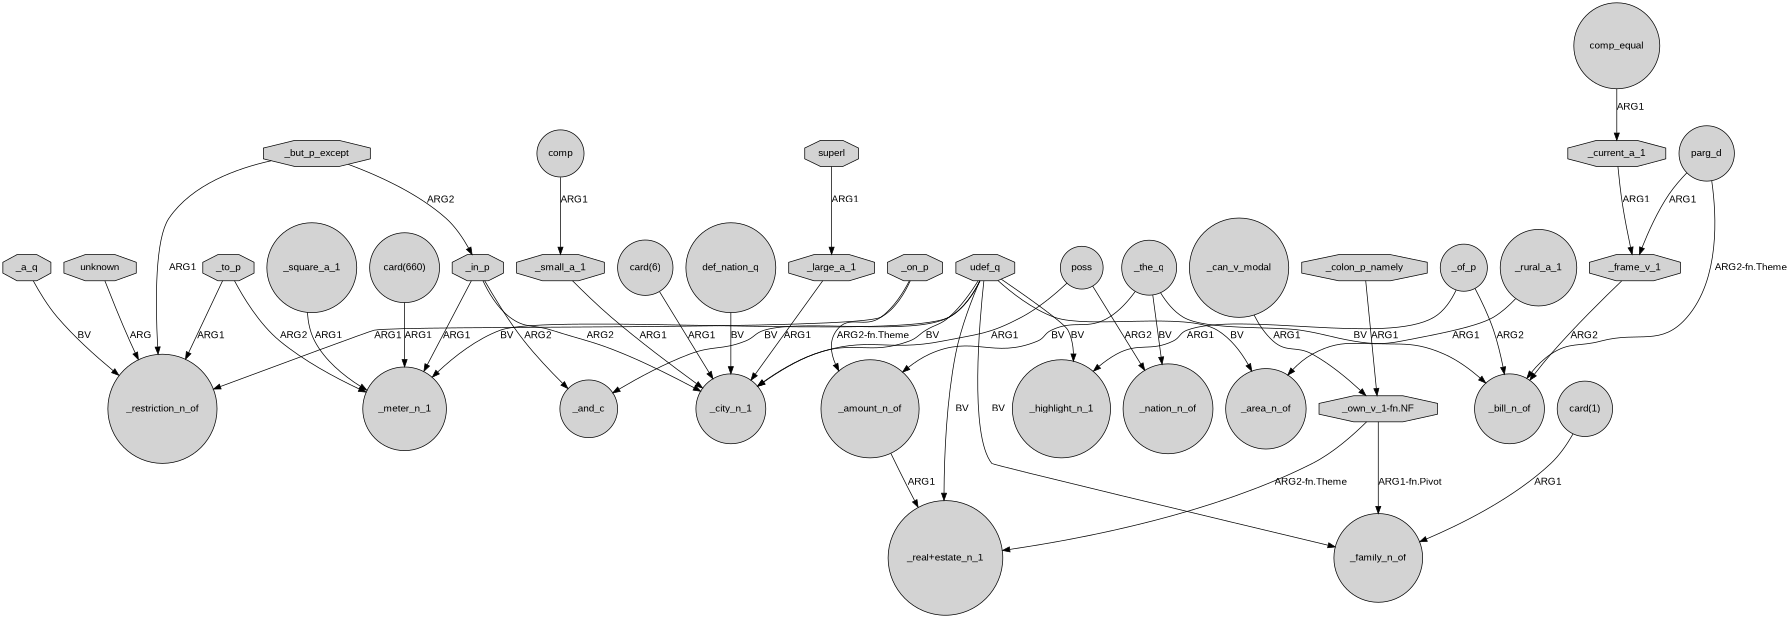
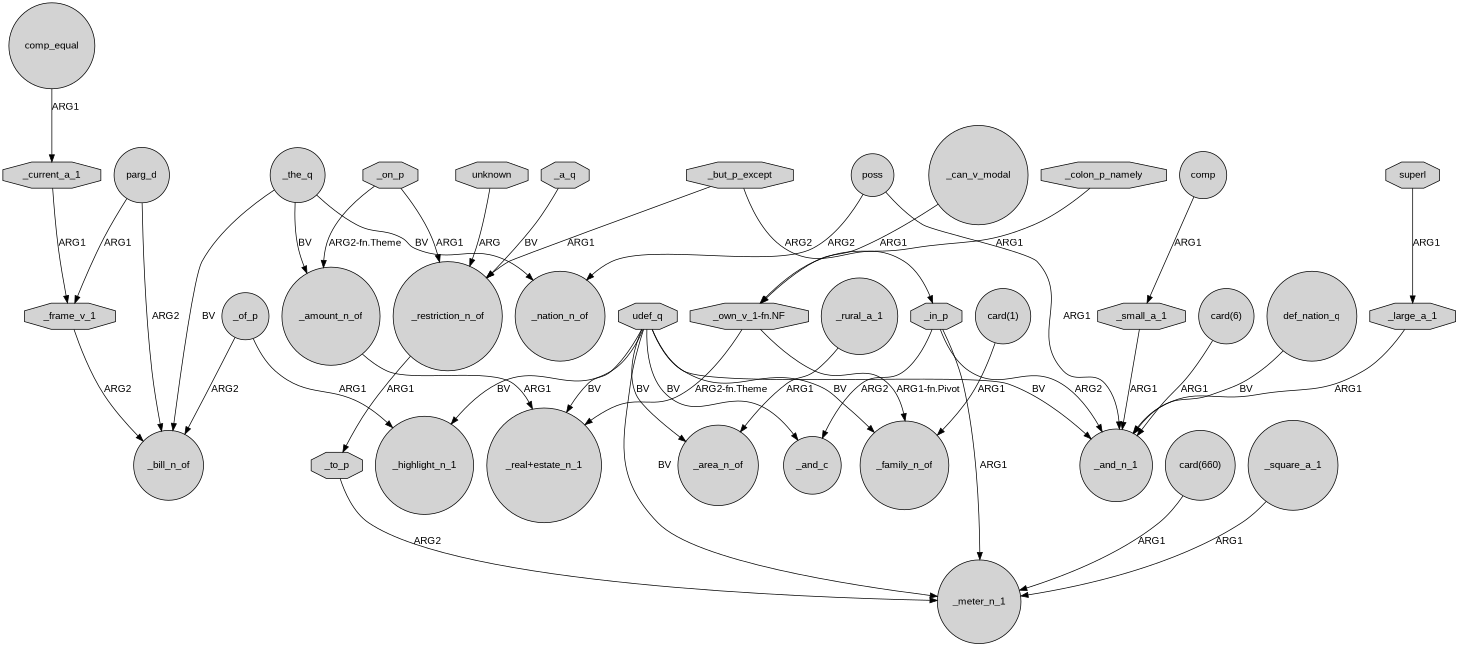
(1751, 268) -> (166, 316)
(206, 317) -> (375, 399)
(731, 409) -> (1116, 465)
